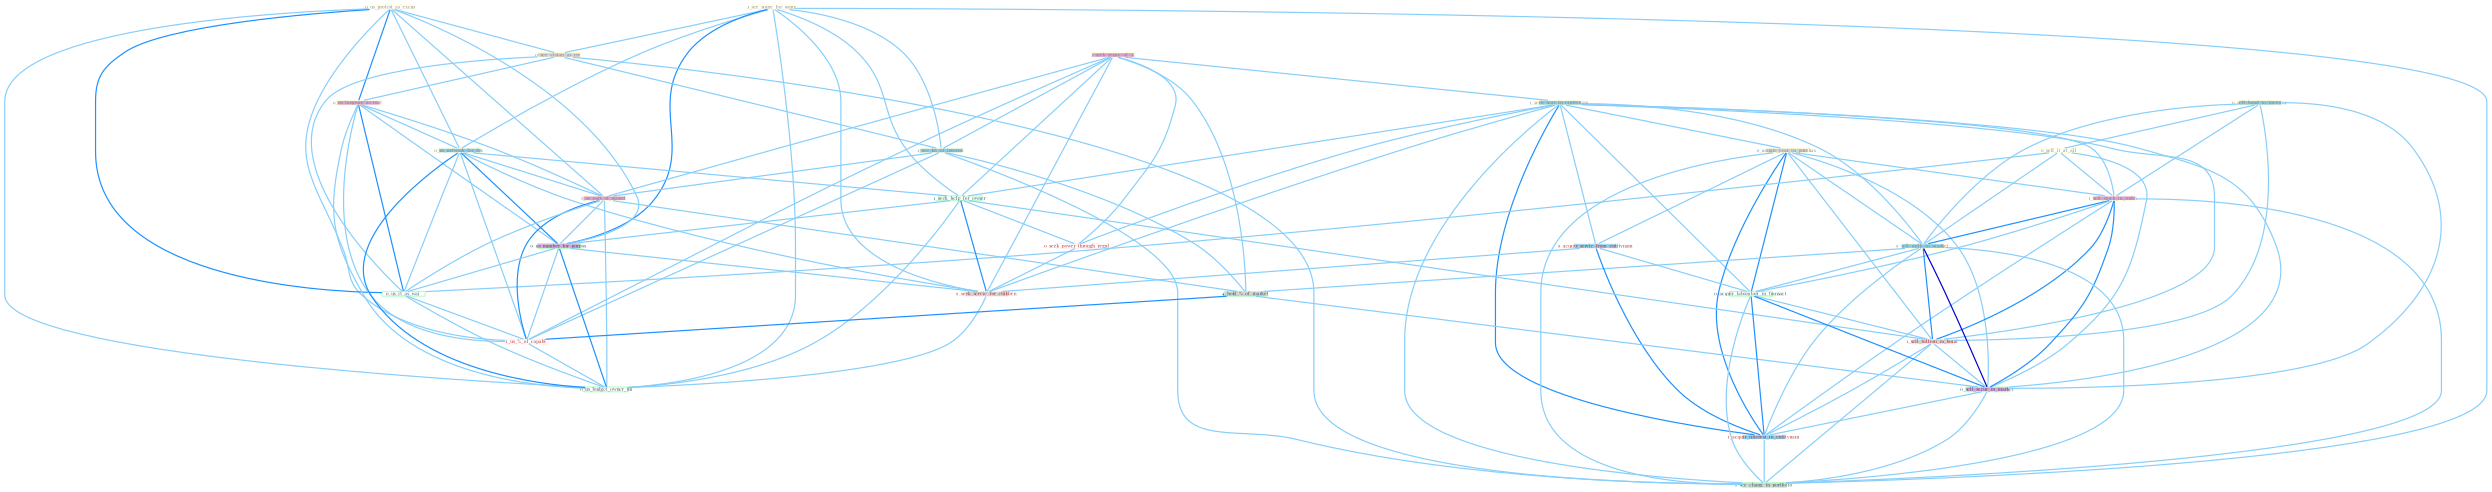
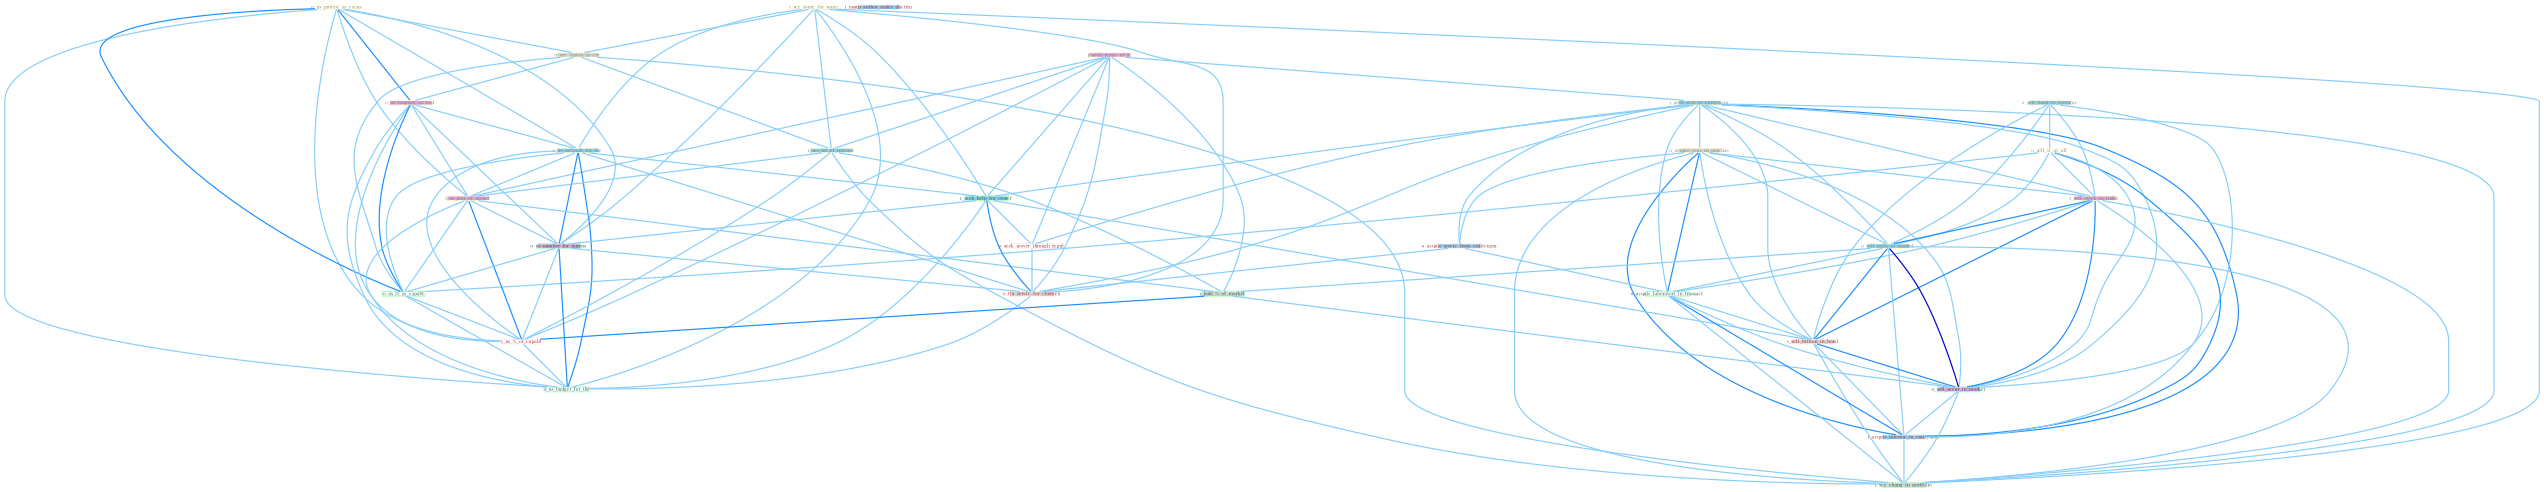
none -> (879, 7)
(671, 130) -> (693, 134)
(960, 198) -> (987, 198)
(404, 294) -> (404, 294)
(987, 294) -> (1032, 294)
(1246, 294) -> (1223, 294)
(1869, 342) -> (1808, 352)
(1655, 363) -> (2202, 358)
(1960, 365) -> (1886, 366)
(607, 389) -> (567, 389)
